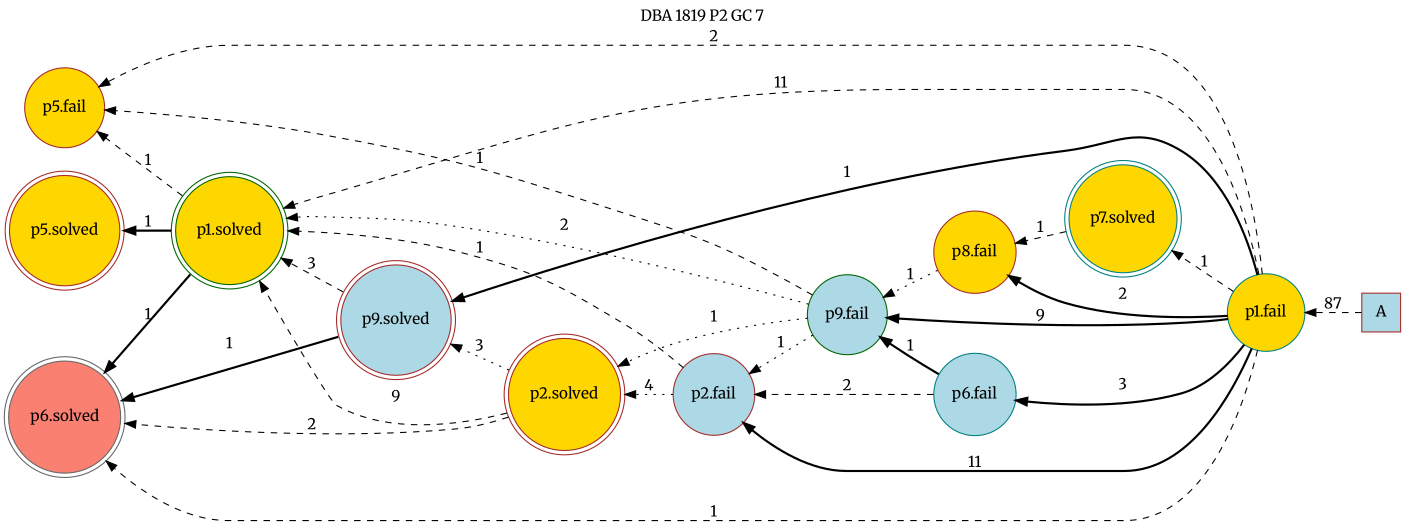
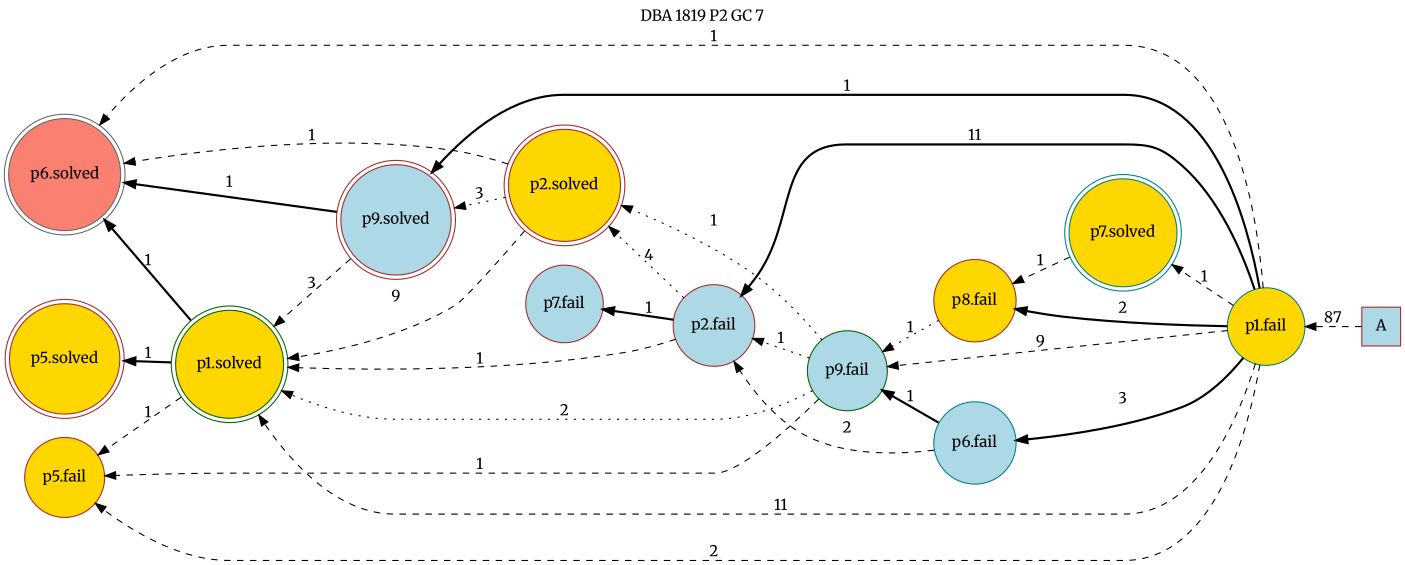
none -> (565, 304)
(1063, 325) -> (1063, 348)
(312, 425) -> (312, 136)
